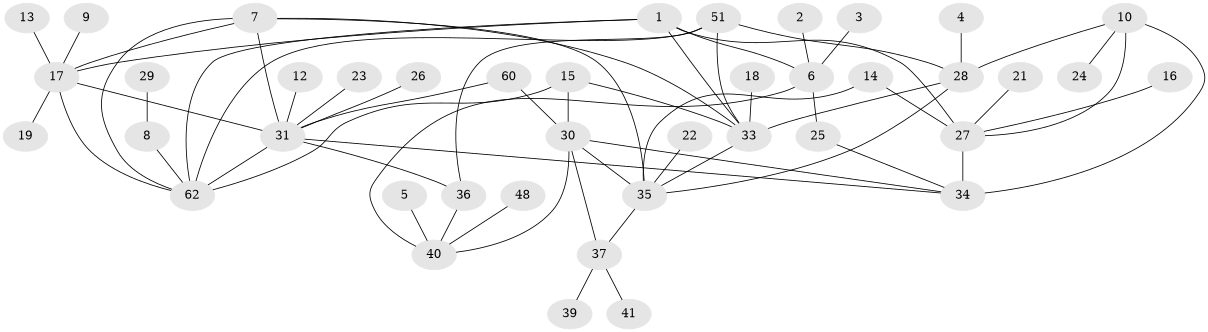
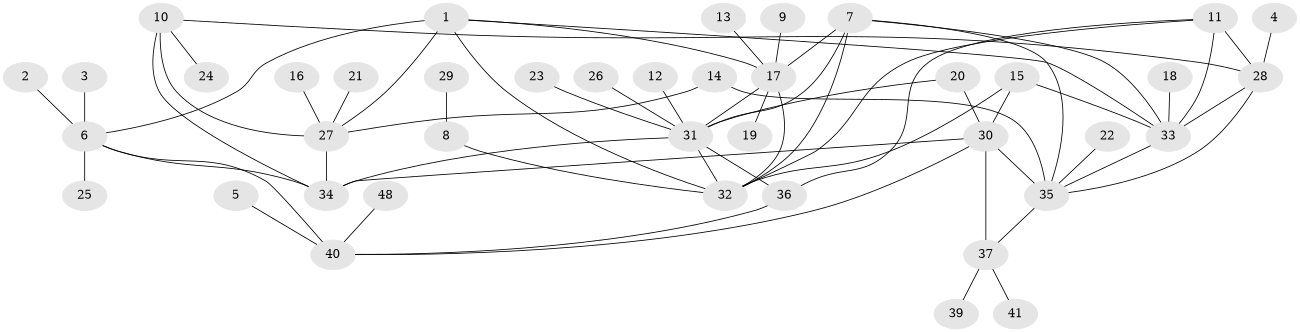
(719, 18) -> (1215, 18)
(509, 77) -> (958, 77)
(890, 166) -> (206, 166)
(192, 196) -> (725, 196)
